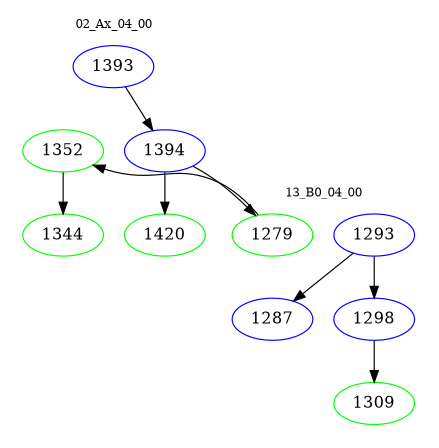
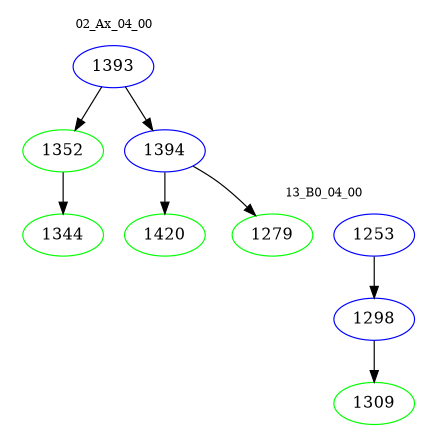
(188, 174) -> (92, 103)
(374, 235) -> (374, 235)
(272, 319) -> none
